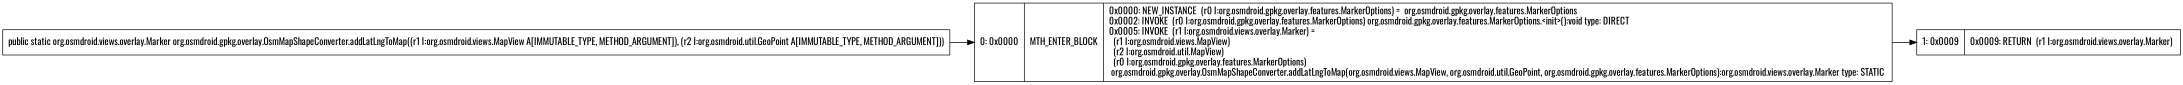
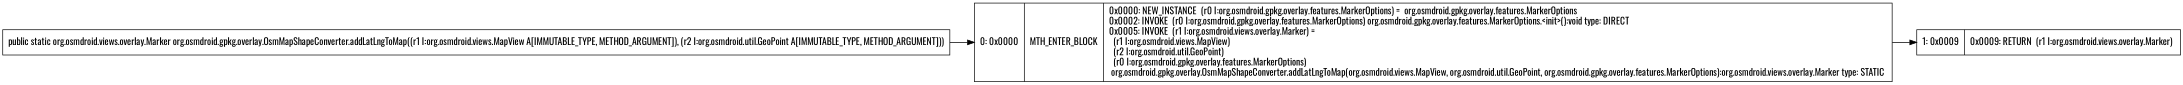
(1167, 52) -> (1167, 52)
